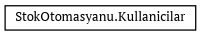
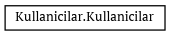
(100, 18) -> (85, 18)
